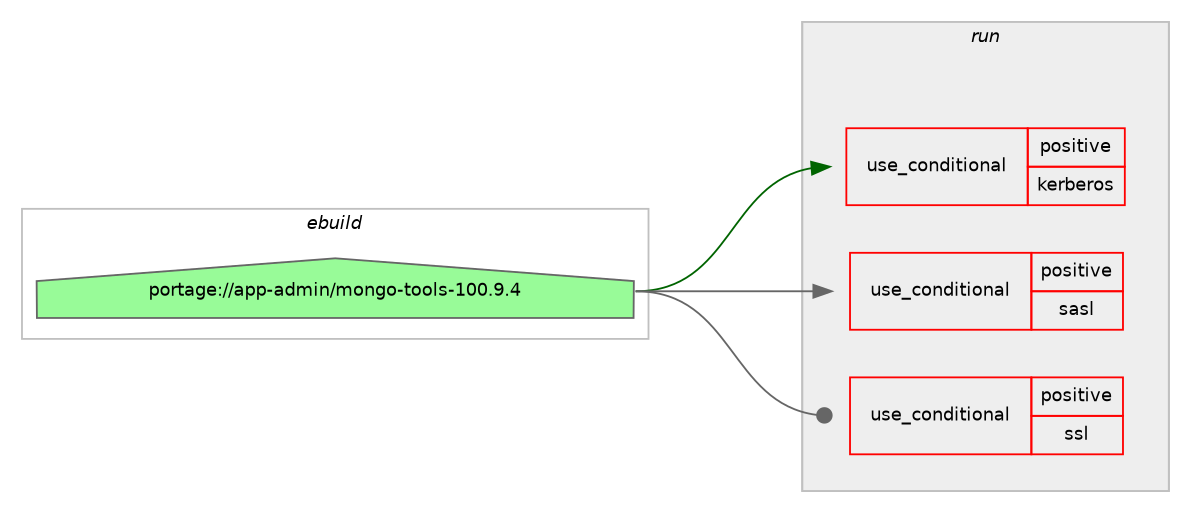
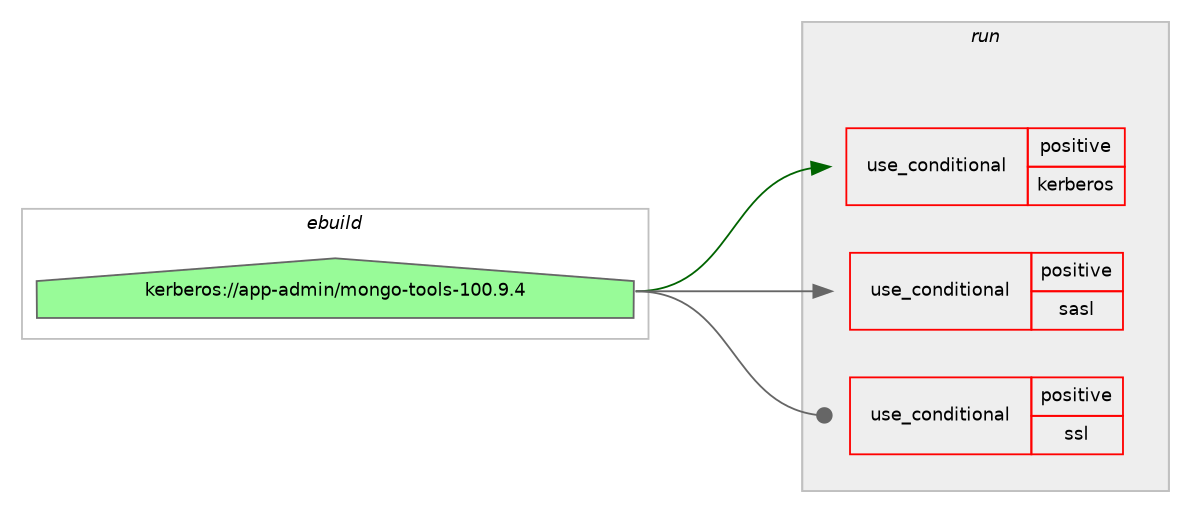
(335, 291) -> (335, 291)
